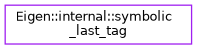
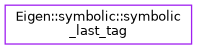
(98, 25) -> (98, 25)
